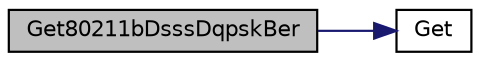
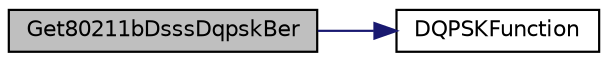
(434, 31) -> (498, 31)
